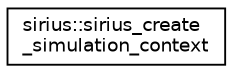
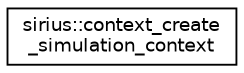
(116, 37) -> (122, 37)
